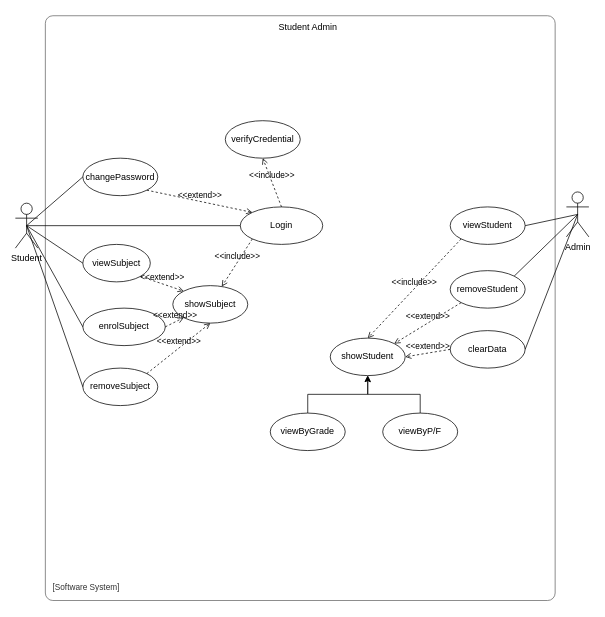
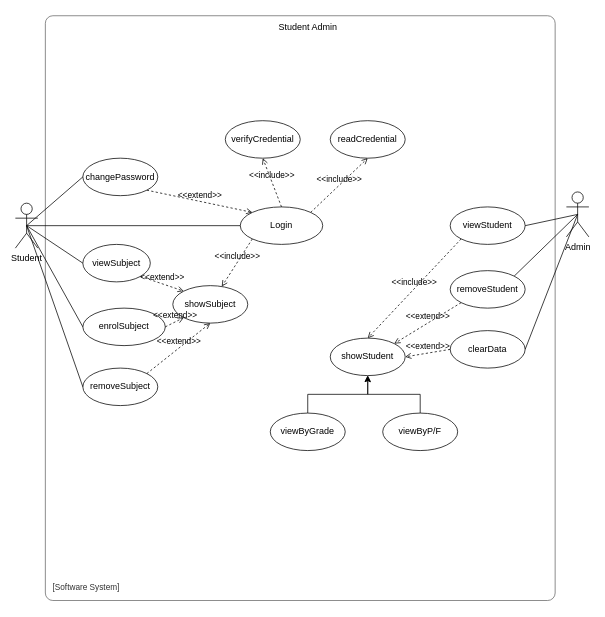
none -> (368, 139)
none -> (338, 186)
